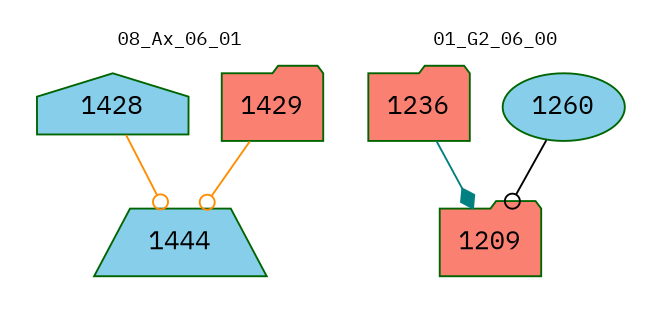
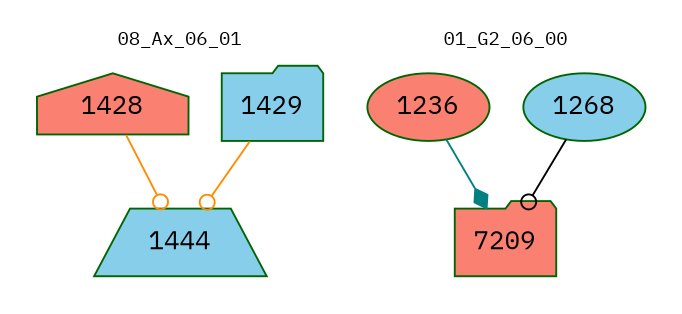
(113, 107) -> (113, 107)
(272, 107) -> (272, 107)
(419, 107) -> (428, 107)
(564, 107) -> (584, 107)
(490, 242) -> (505, 242)
